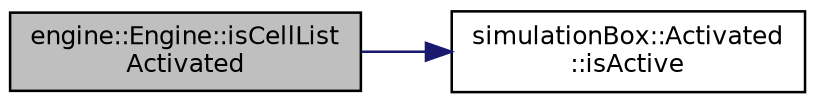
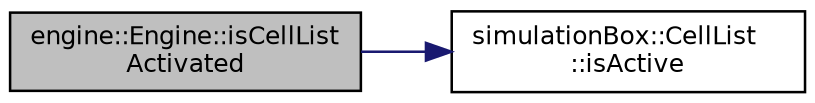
(628, 52) -> (628, 52)
